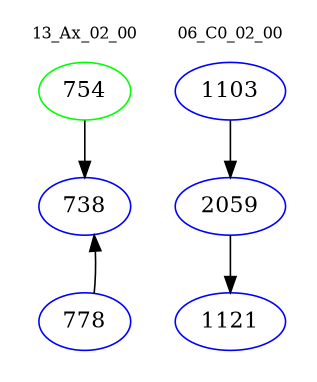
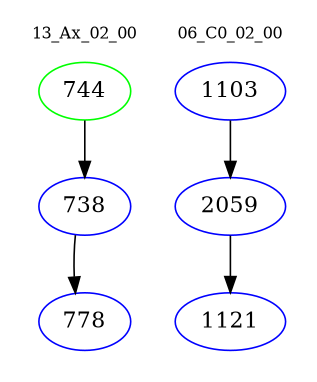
(85, 91) -> (85, 91)
(95, 272) -> (74, 256)
